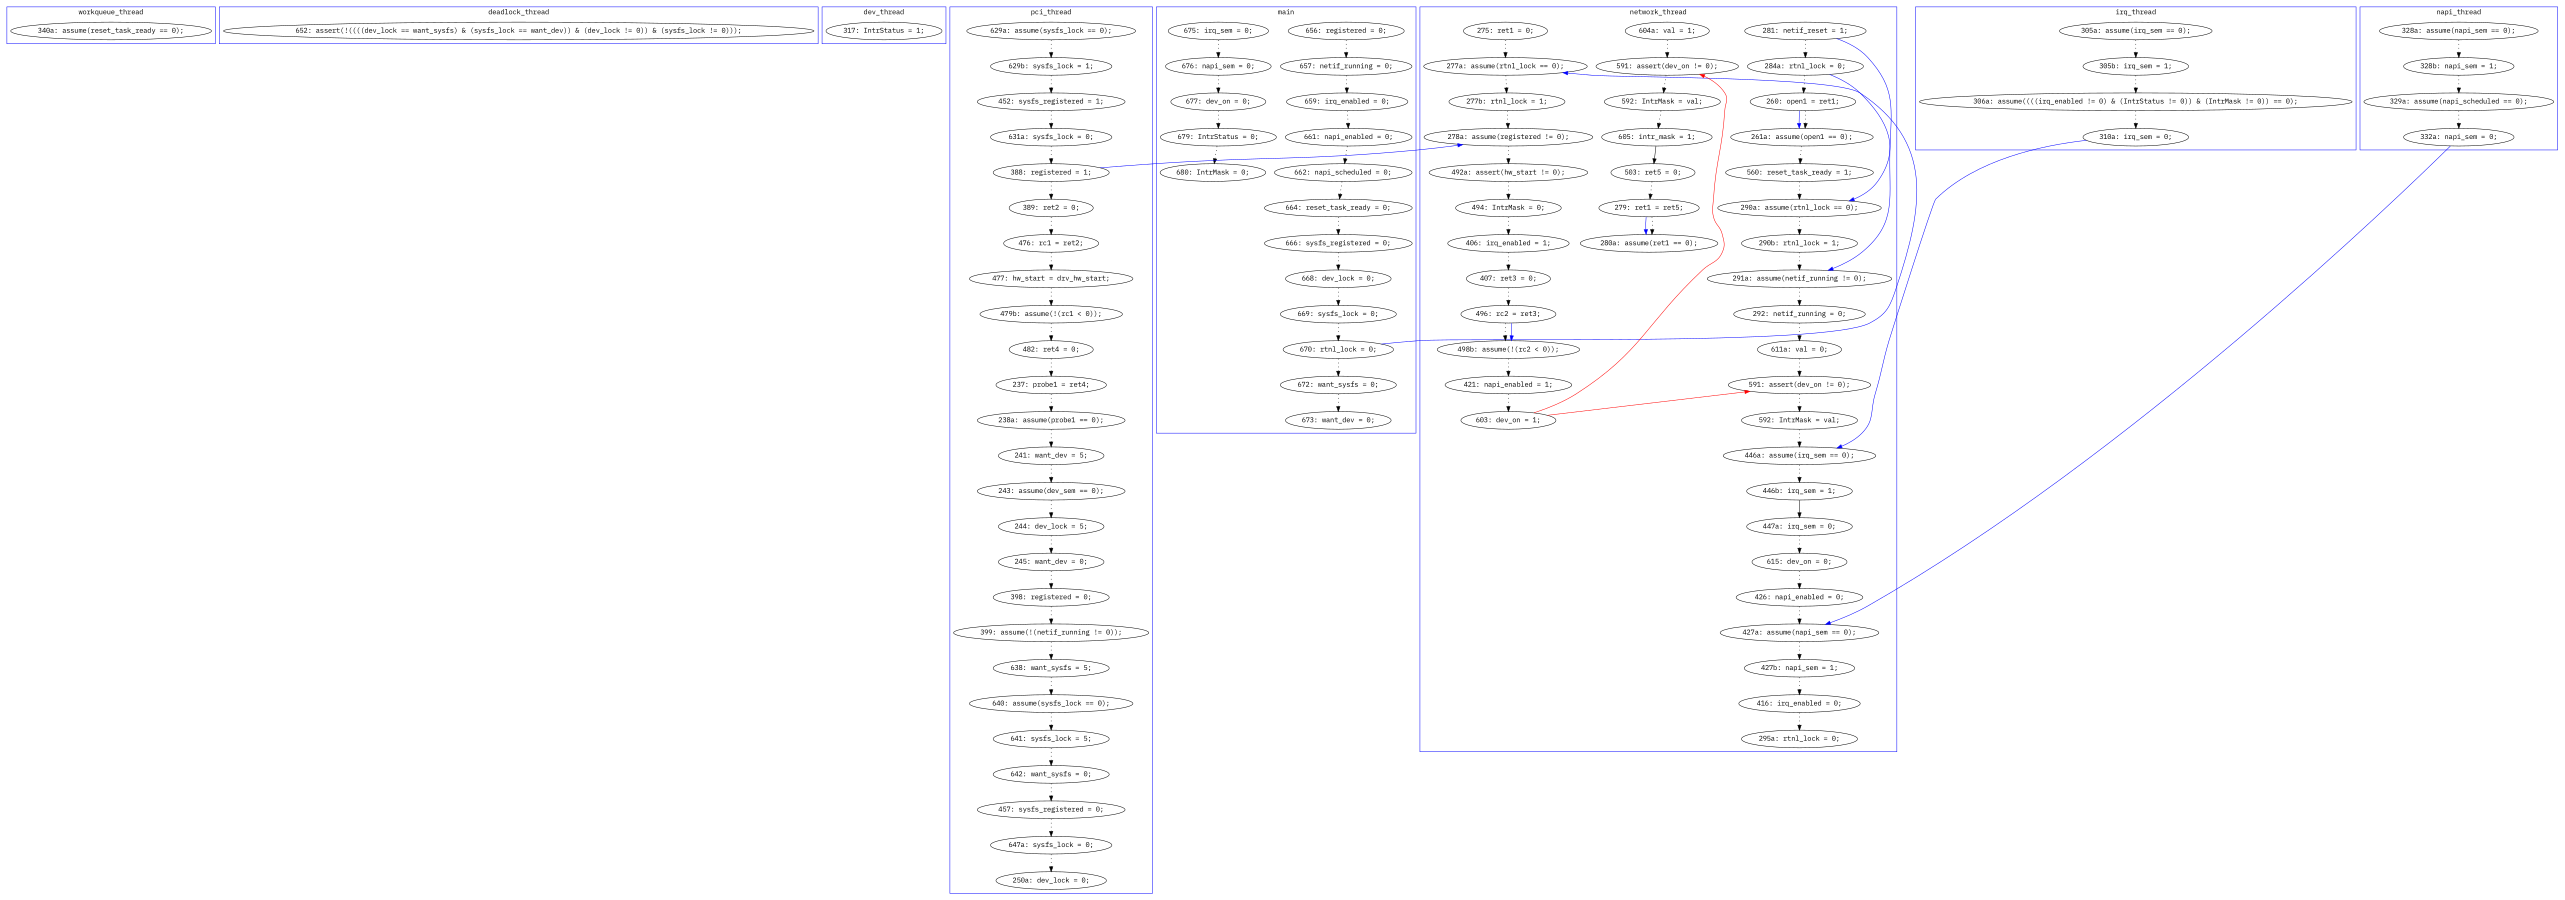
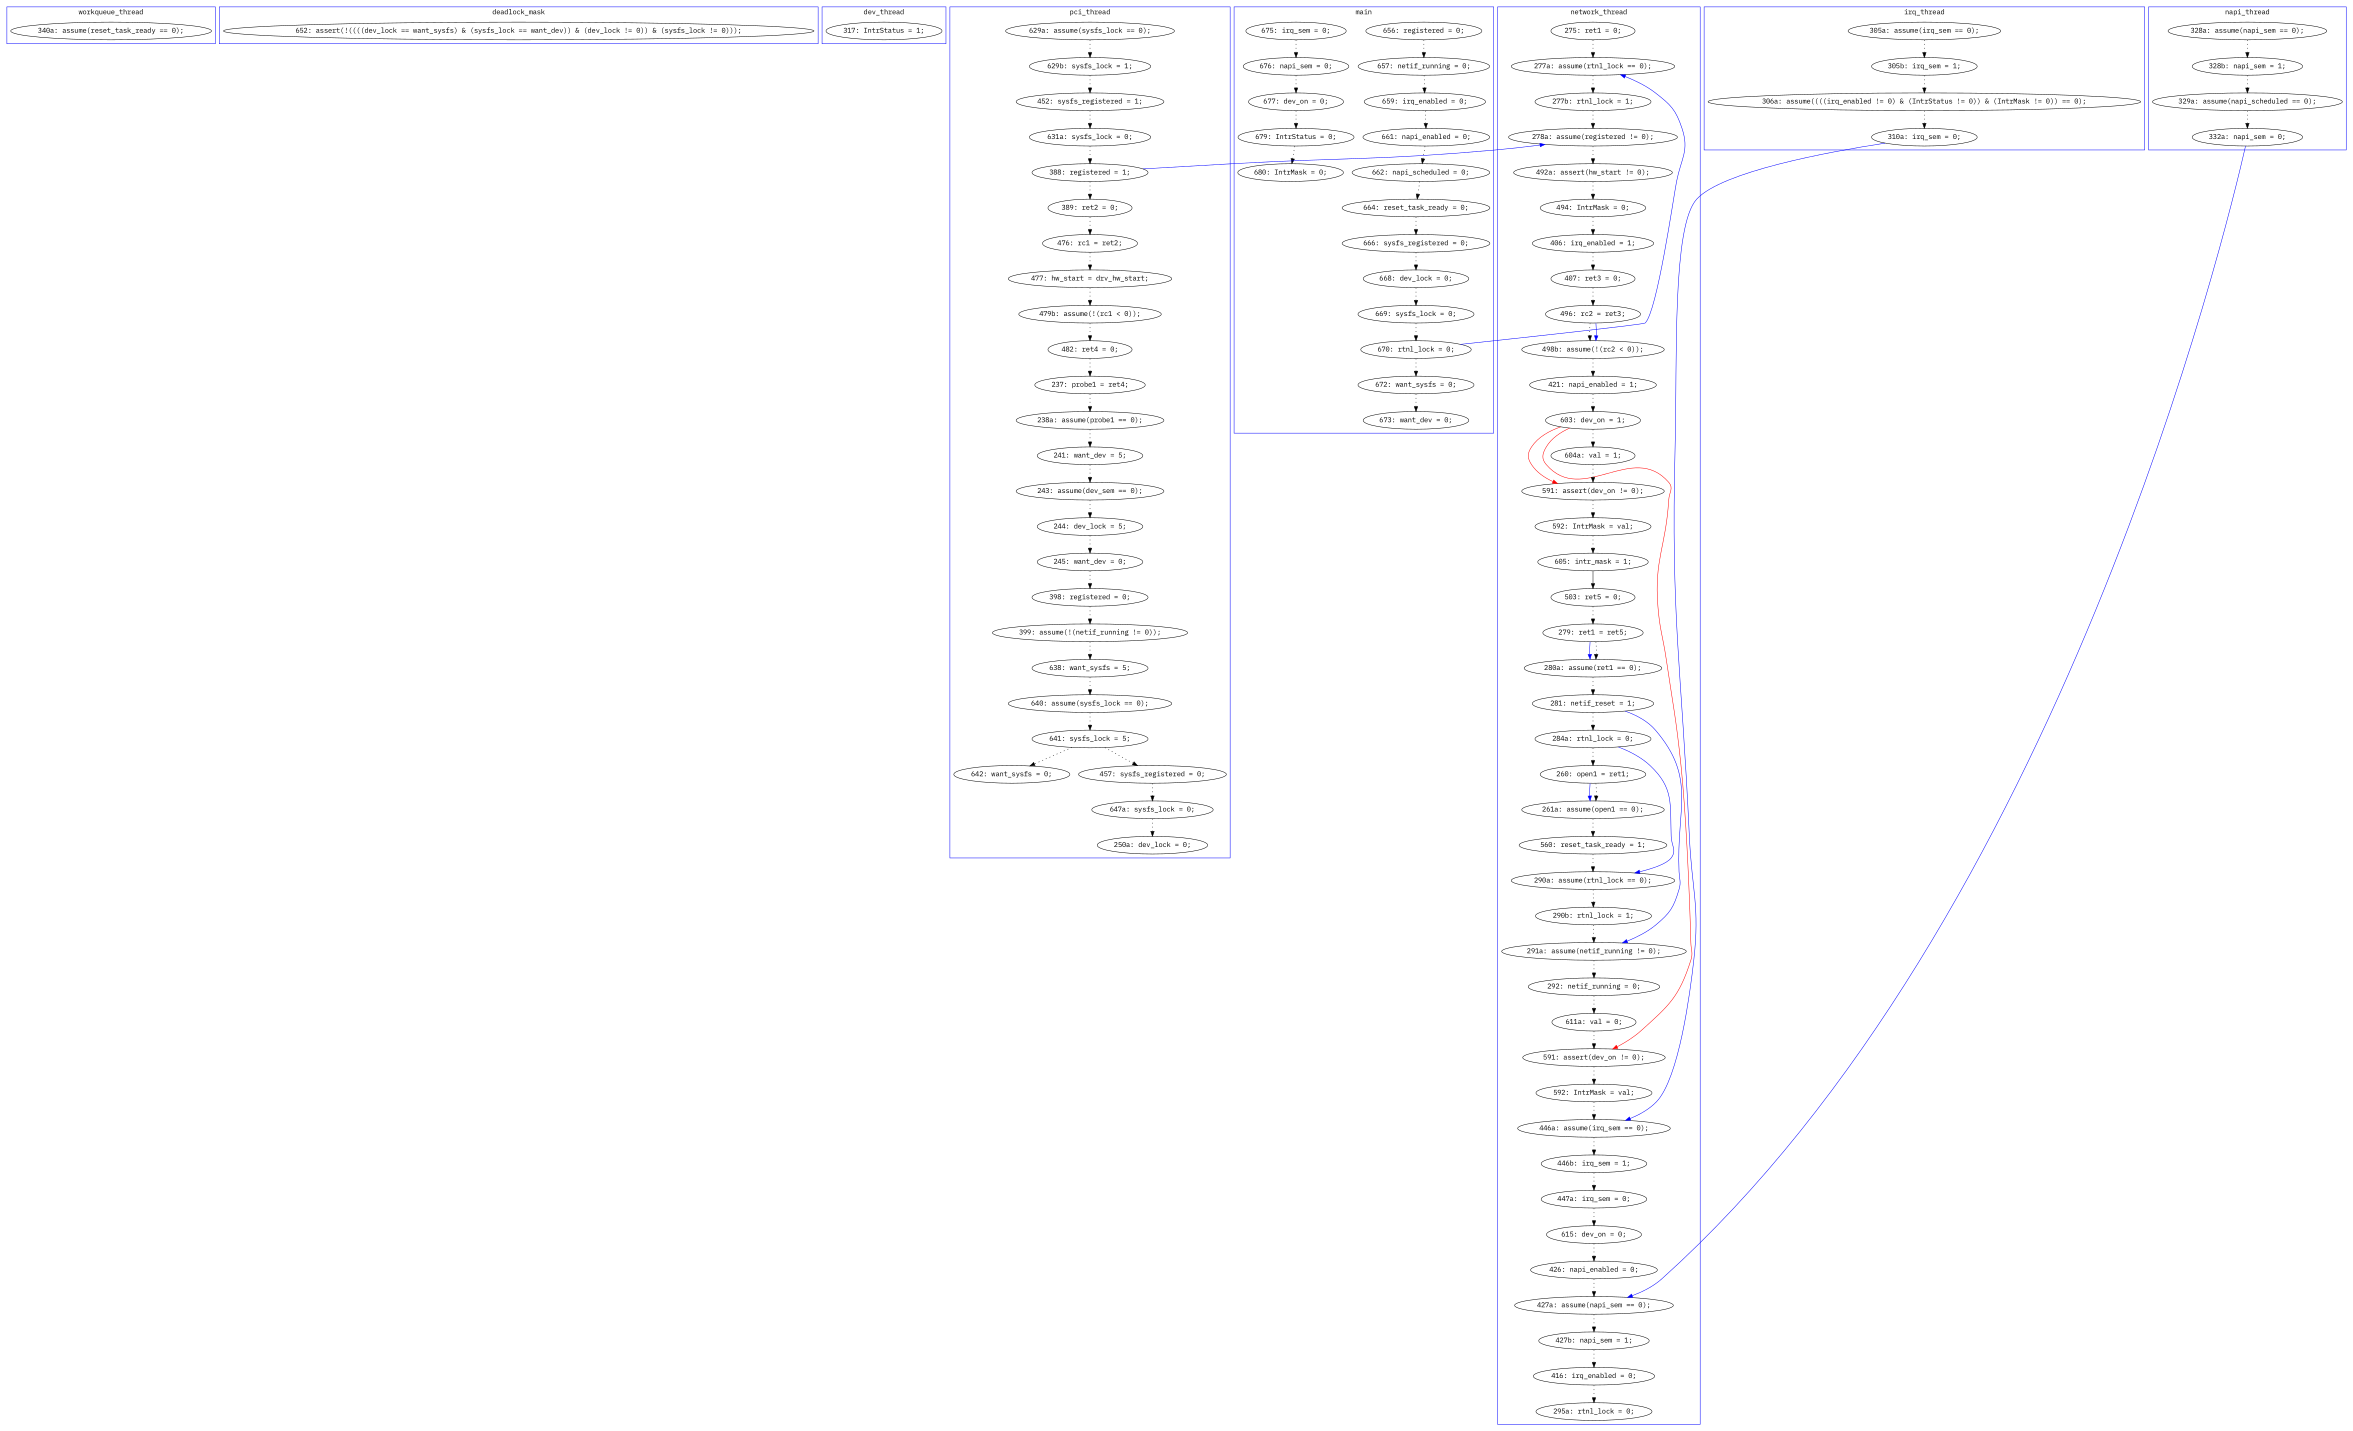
(519, 13) -> (519, 13)
none -> (1593, 436)
(1800, 506) -> (1594, 1179)
none -> (1593, 683)
(1051, 790) -> (1119, 755)
